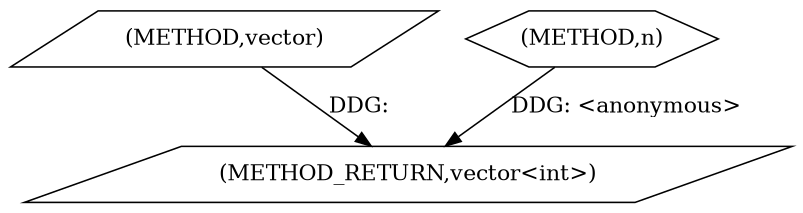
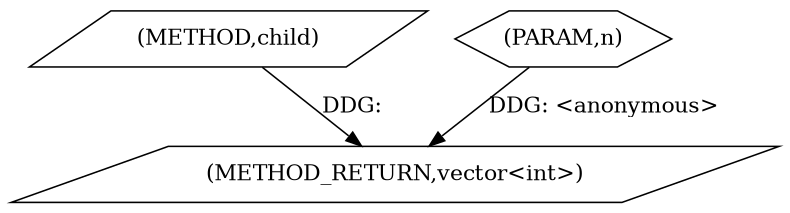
(225, 39) -> (229, 39)
(592, 39) -> (563, 39)
